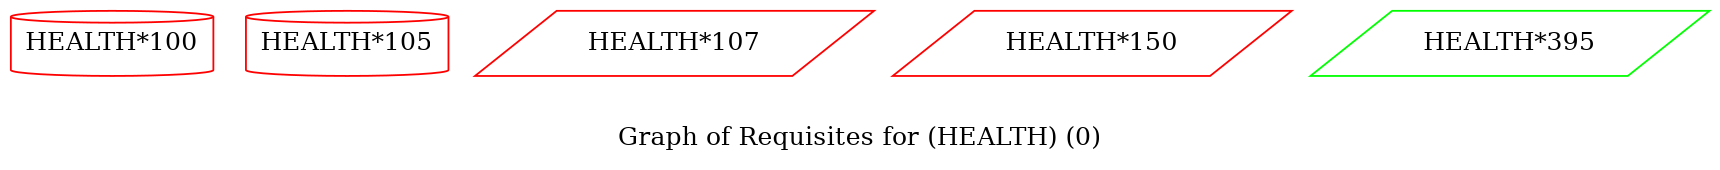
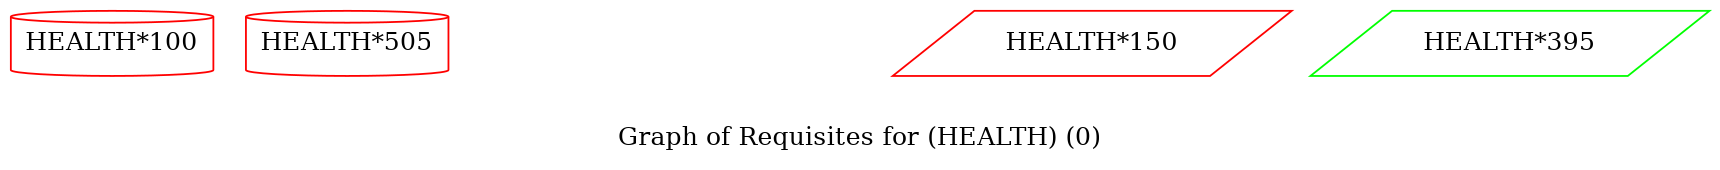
(347, 43) -> (347, 43)
(675, 43) -> none
